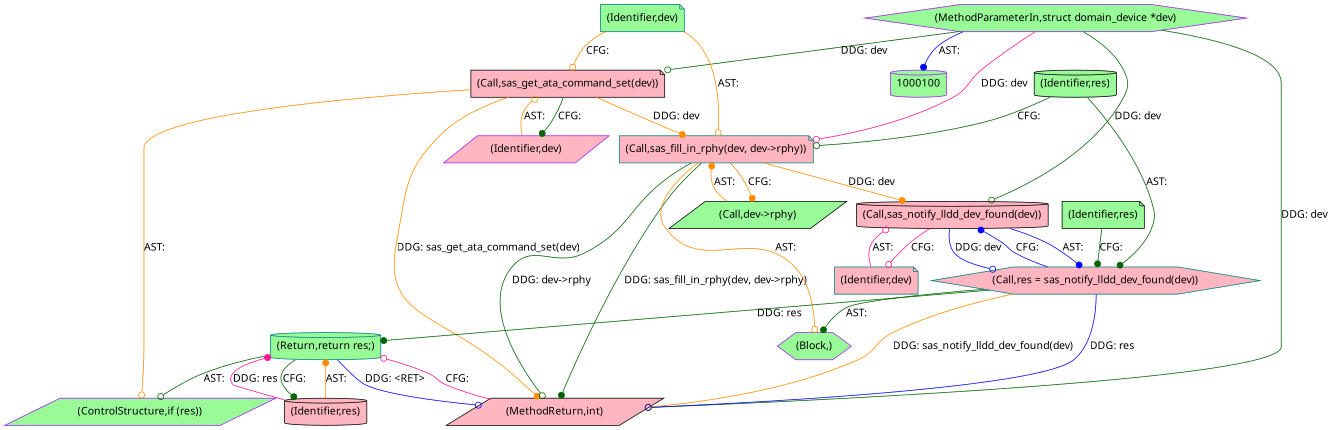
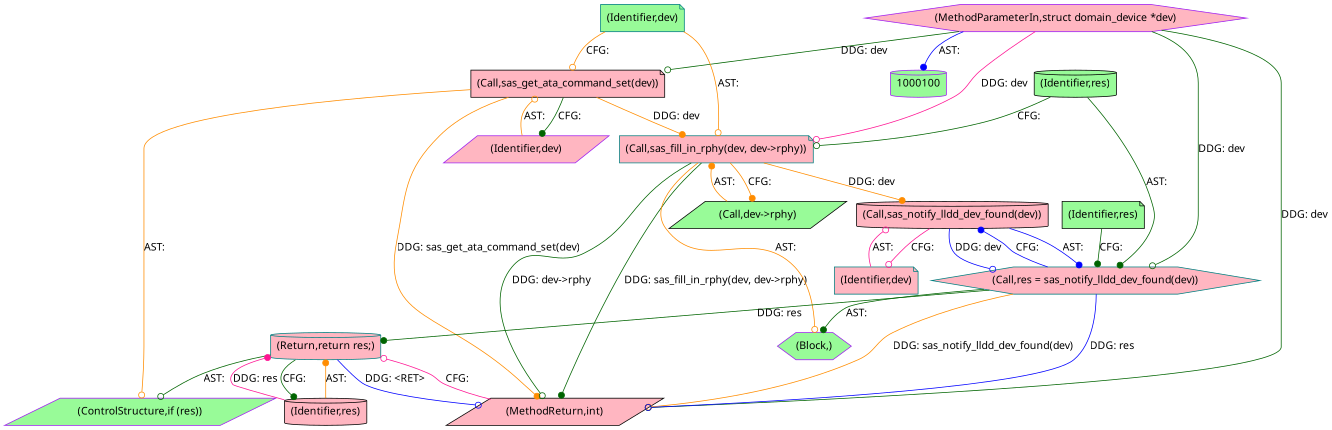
(1056, 18) -> (1056, 18)
(1099, 130) -> (1198, 147)
(326, 346) -> (326, 346)
